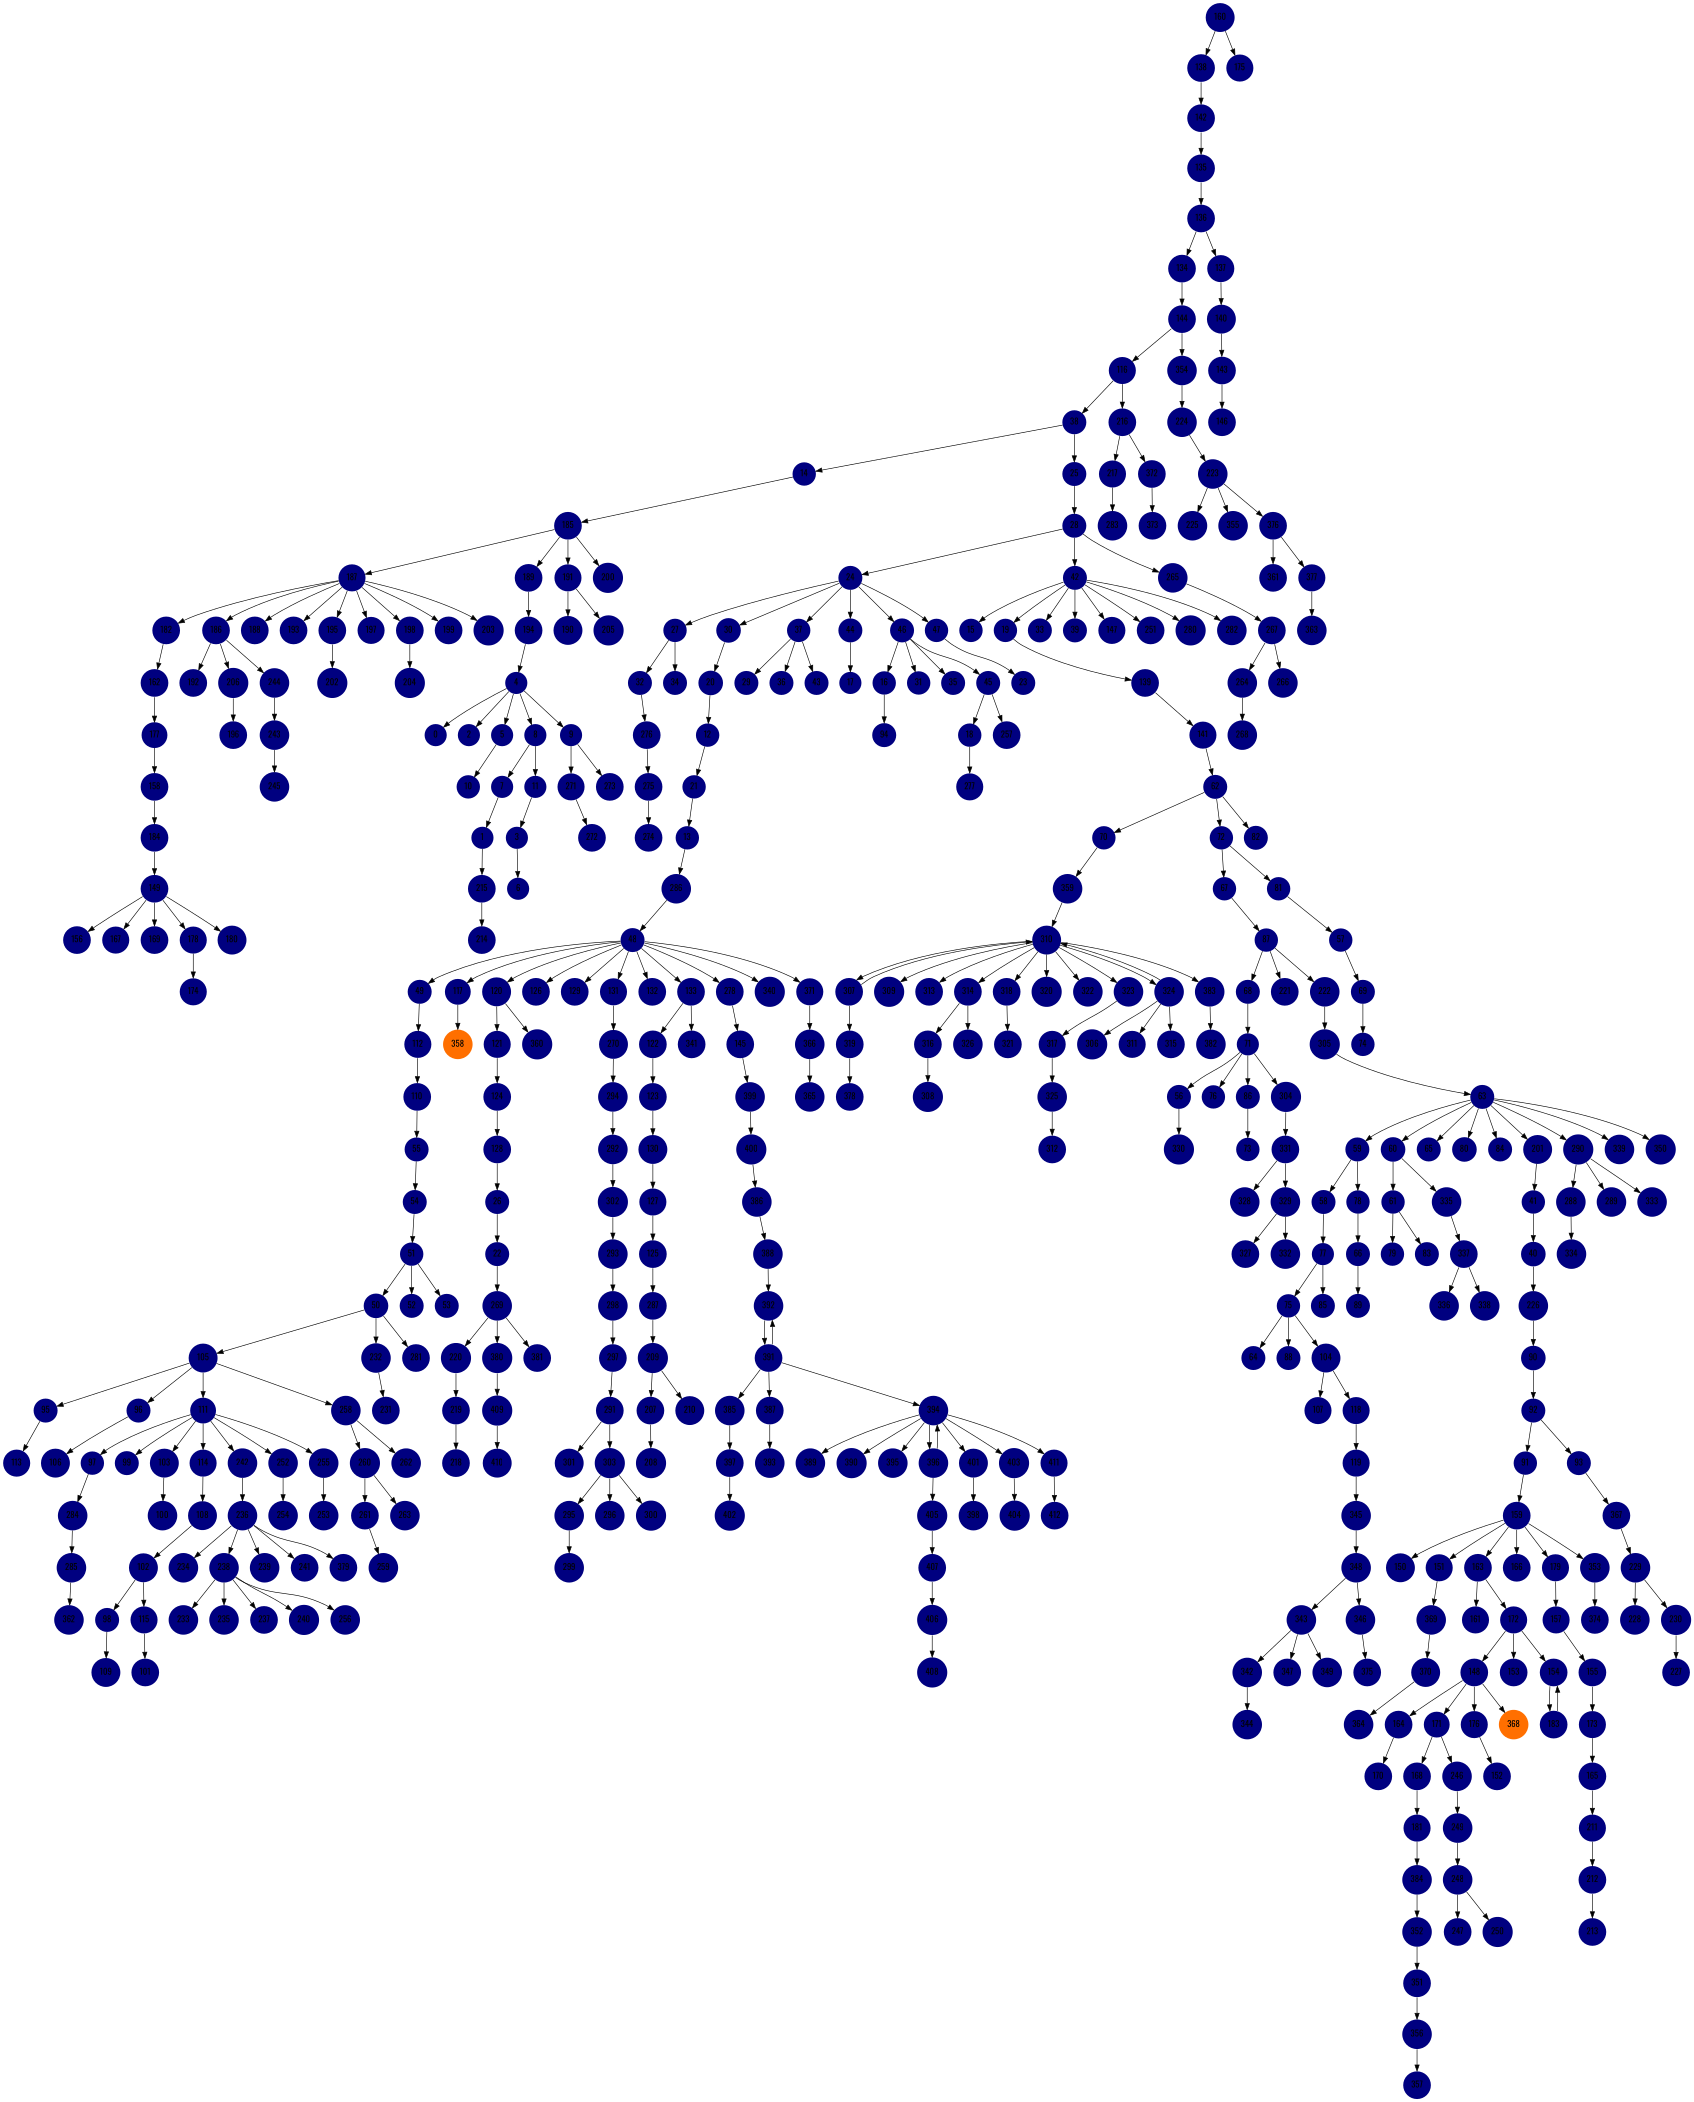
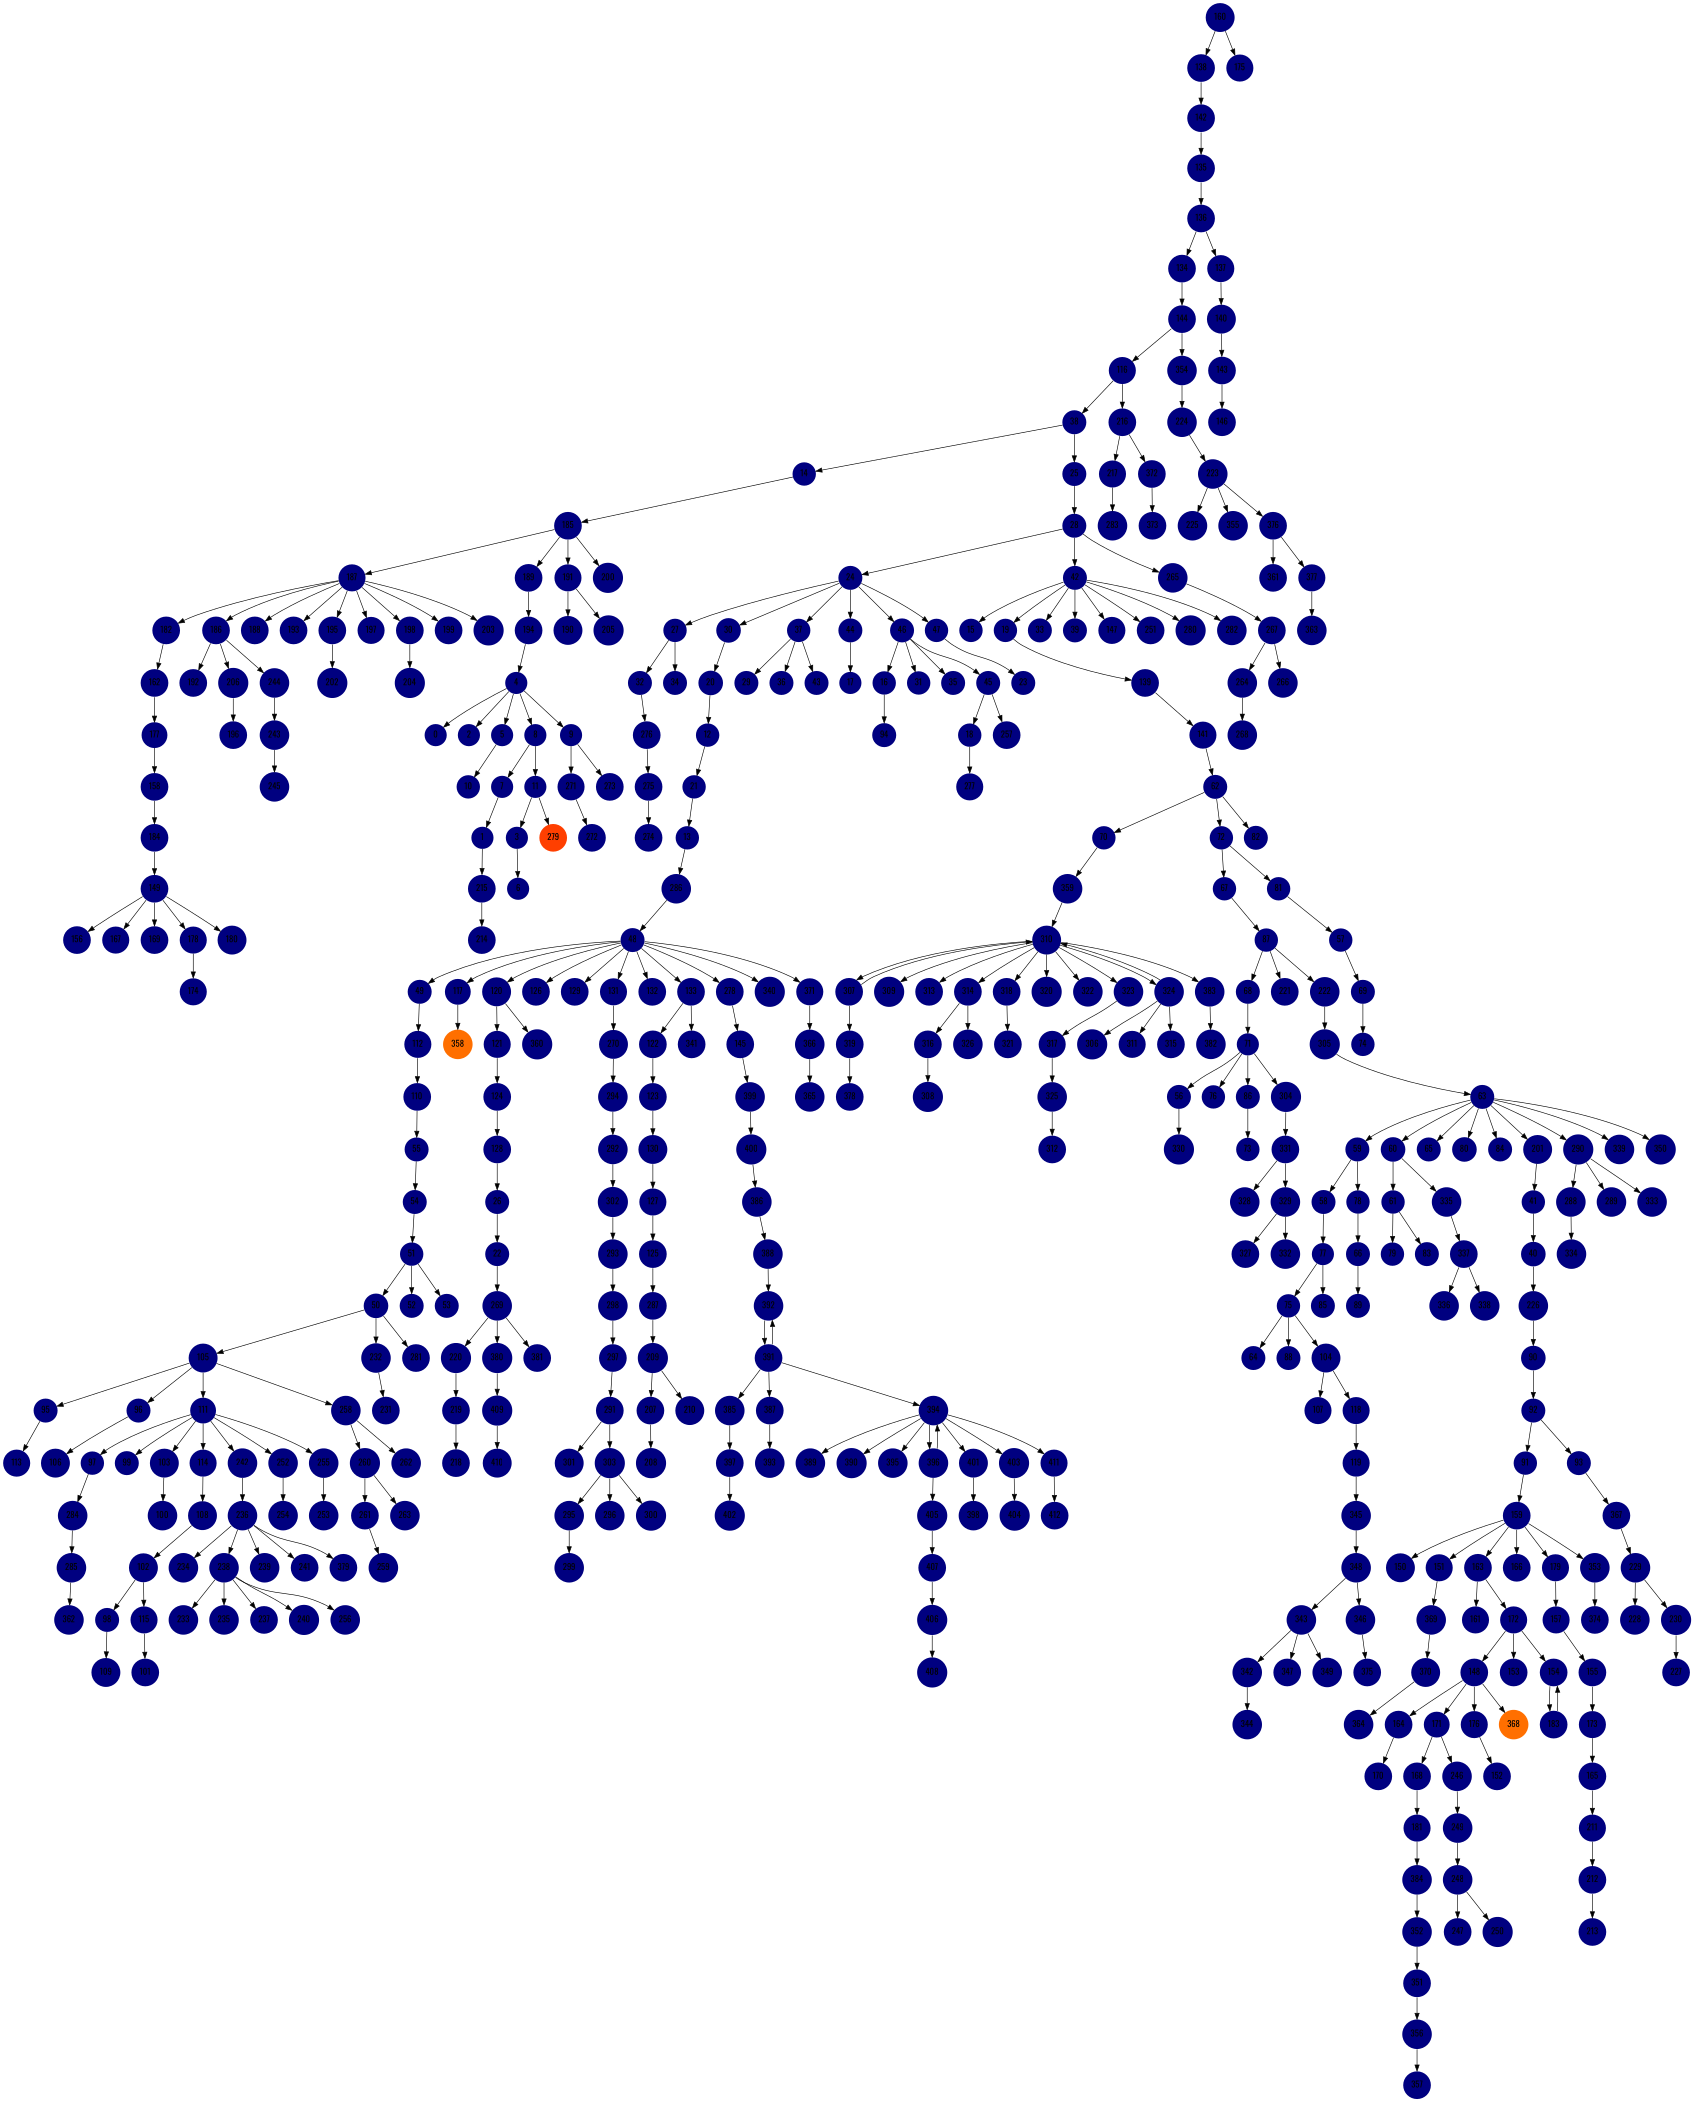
none -> (553, 838)
